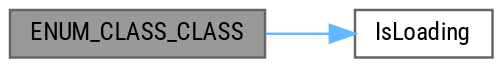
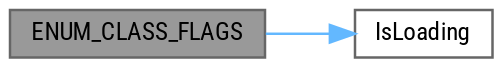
(138, 34) -> (138, 34)
